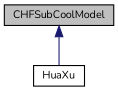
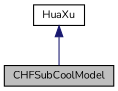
(59, 51) -> (59, 51)
